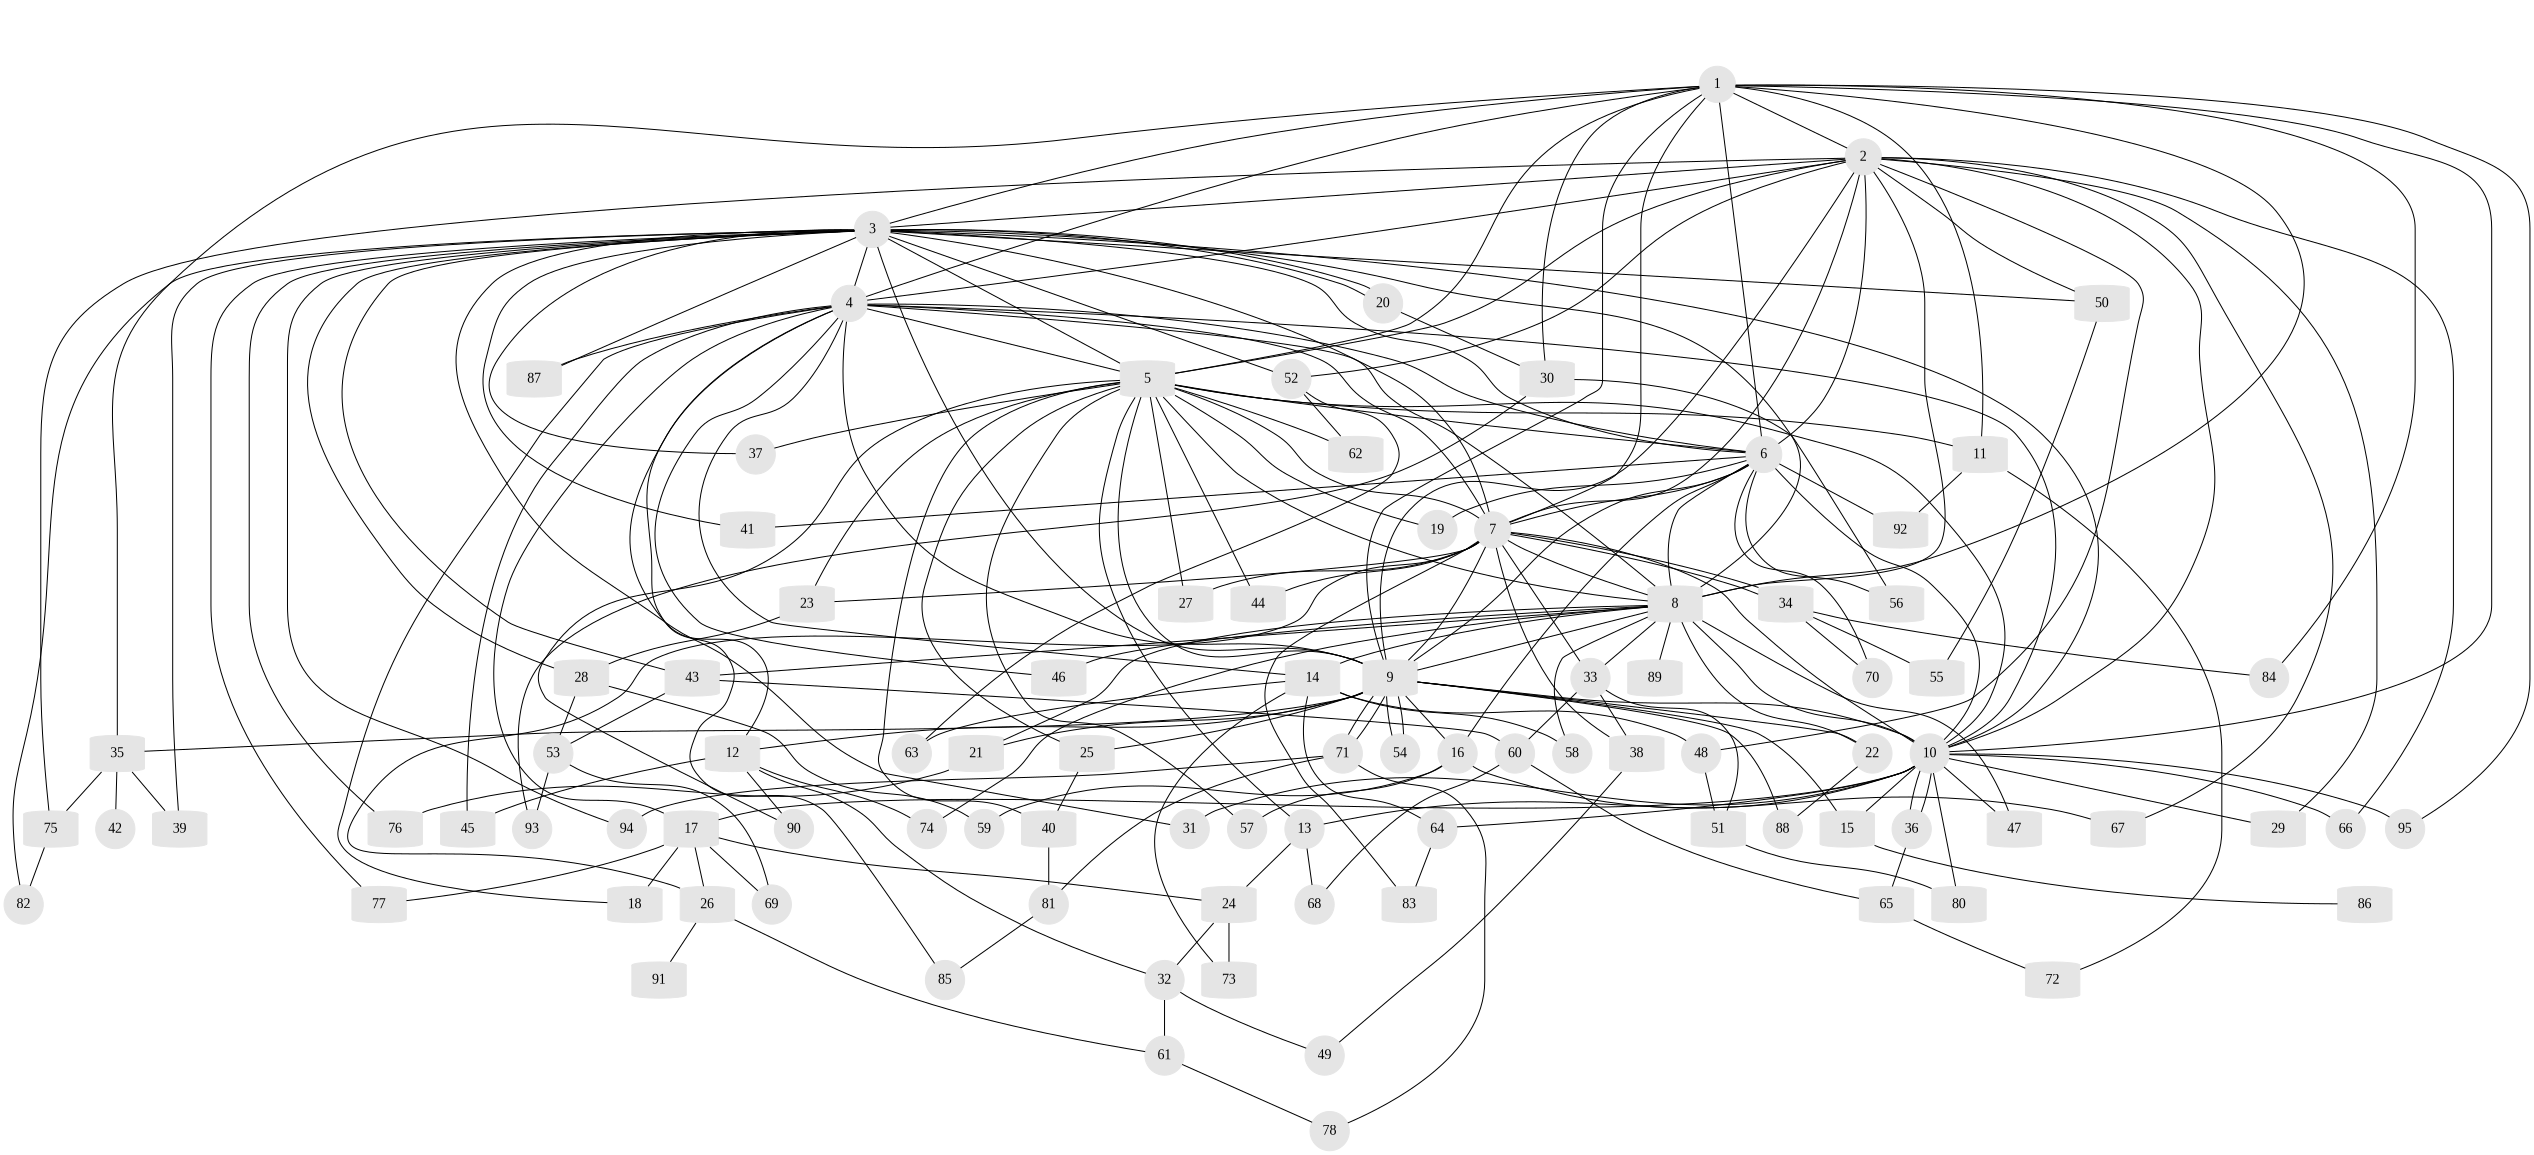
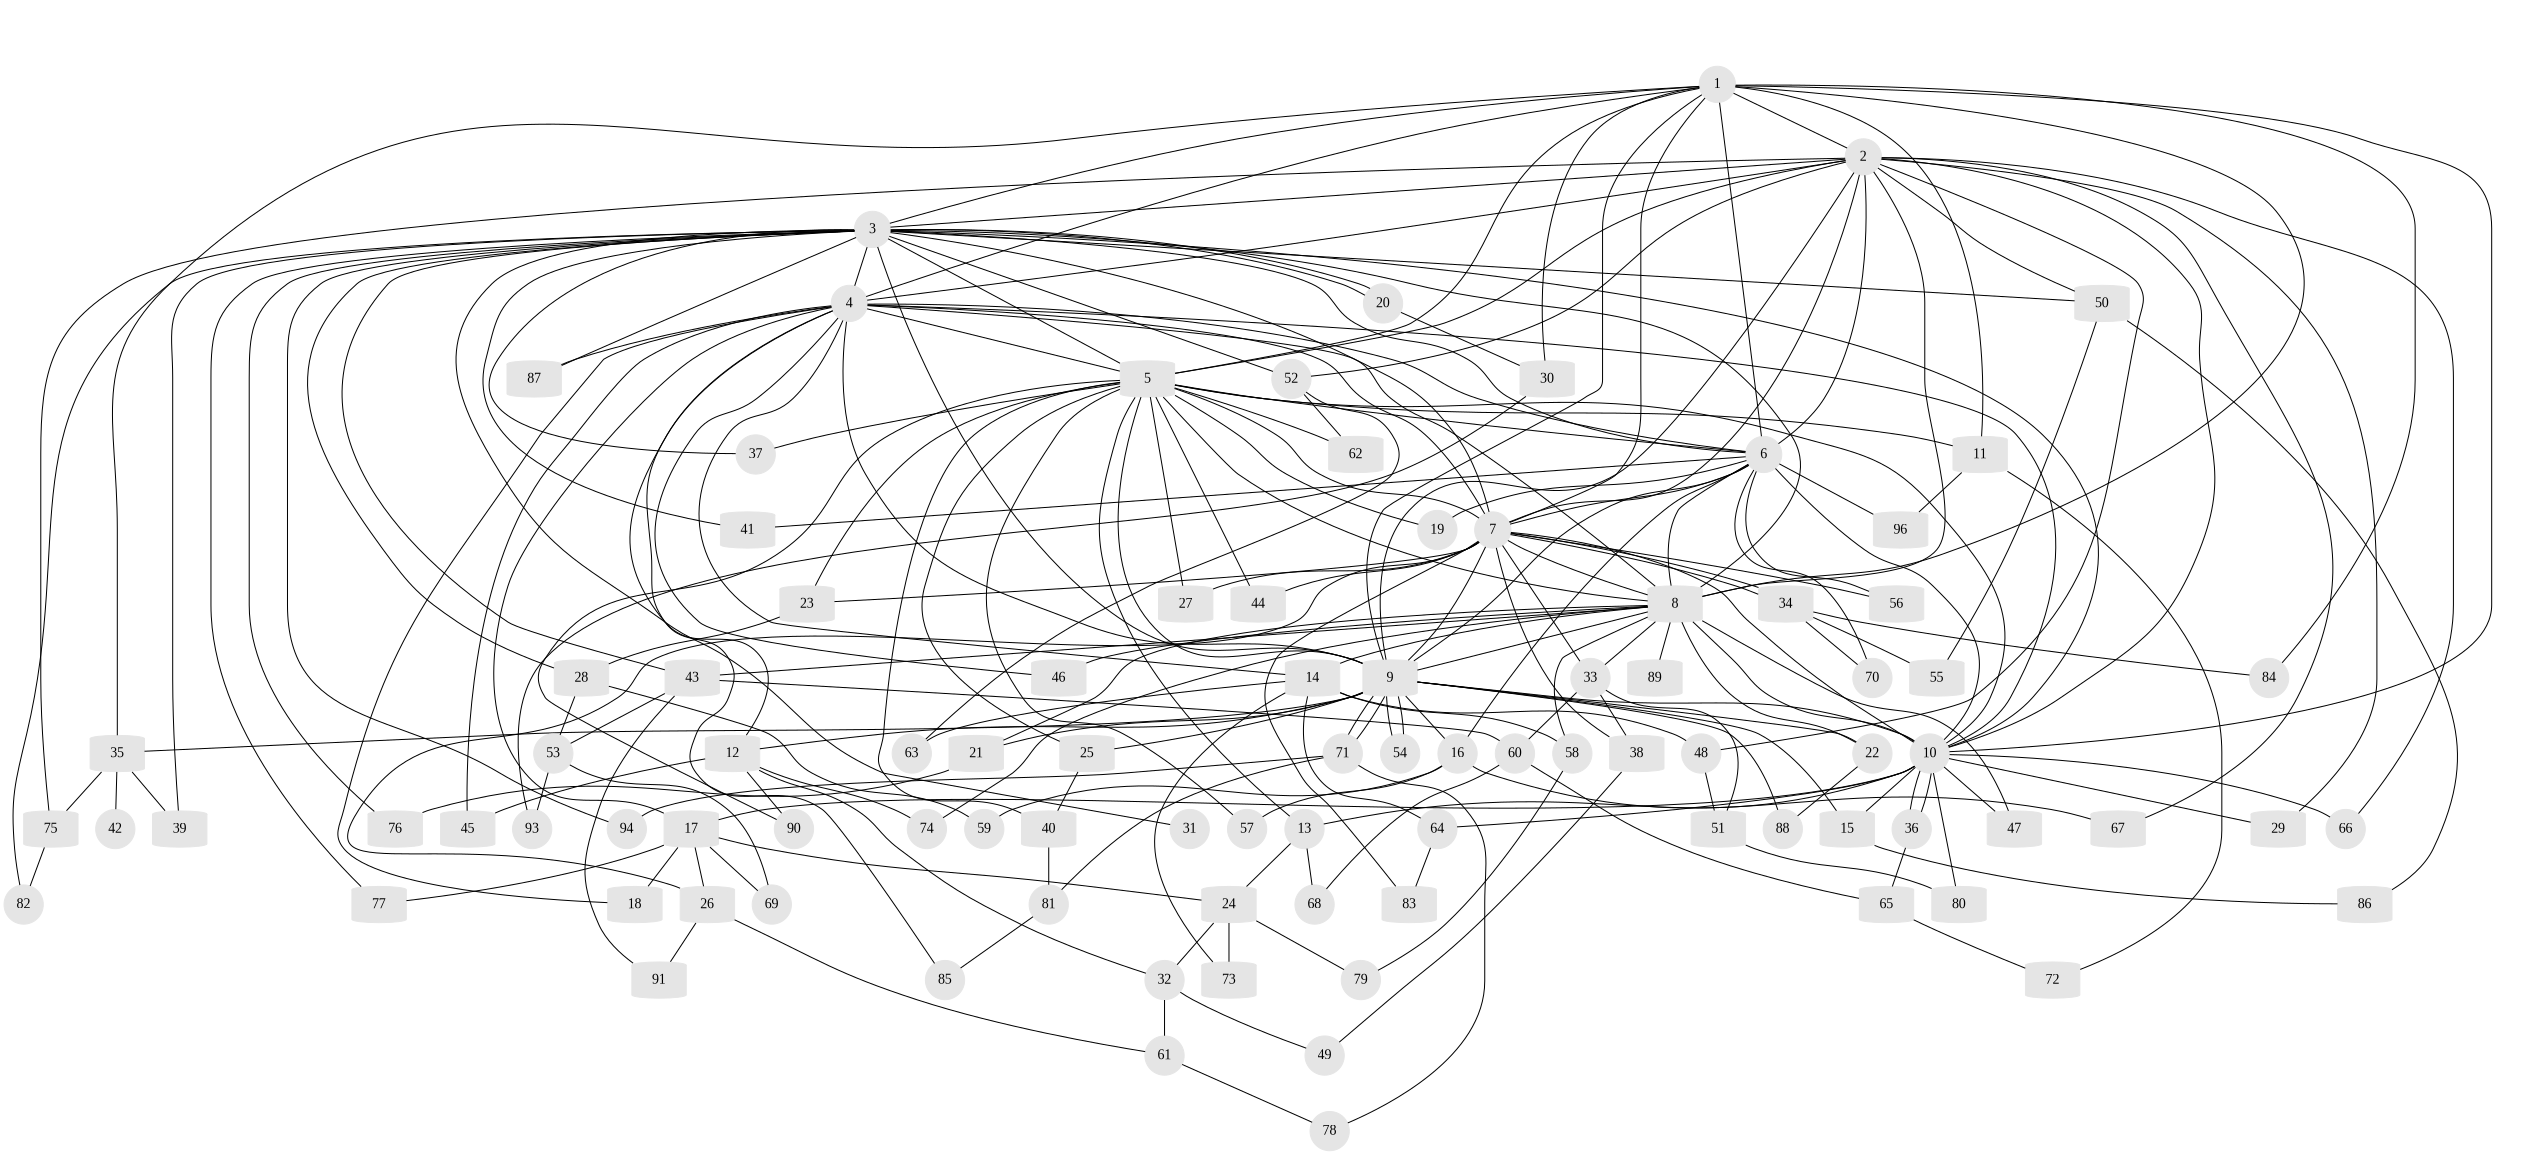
(1743, 409) -> (1690, 562)
(1901, 530) -> (1901, 530)
none -> (2391, 585)
(1488, 782) -> none
none -> (594, 825)
(2405, 829) -> none
none -> (1361, 980)
